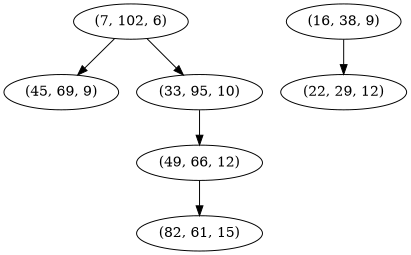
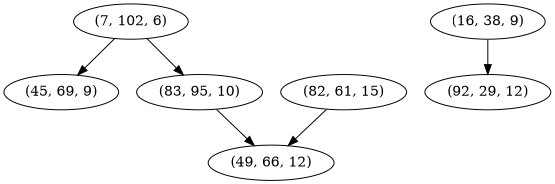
(200, 92) -> (200, 92)
(344, 92) -> (488, 92)
(200, 193) -> (311, 124)
